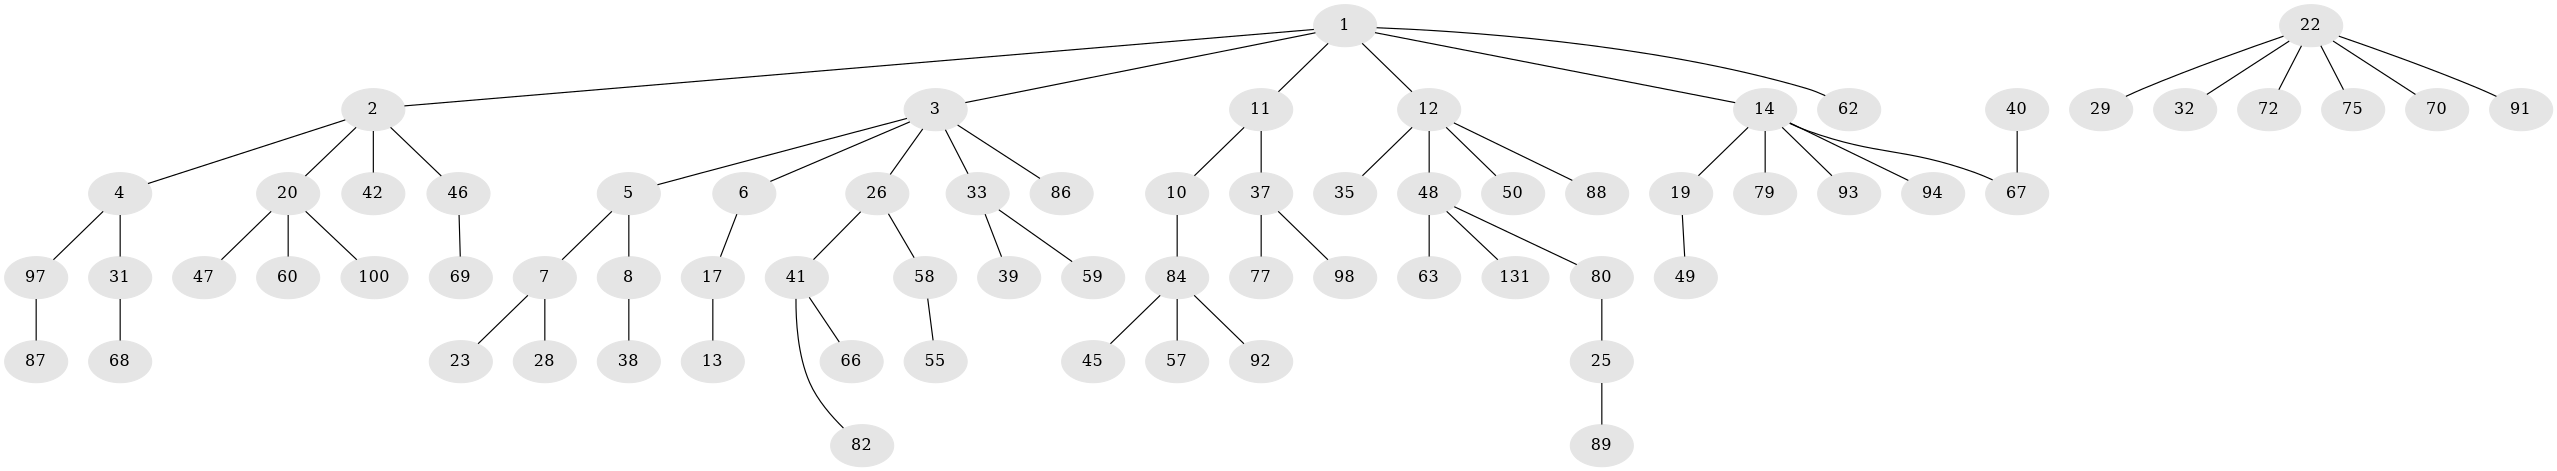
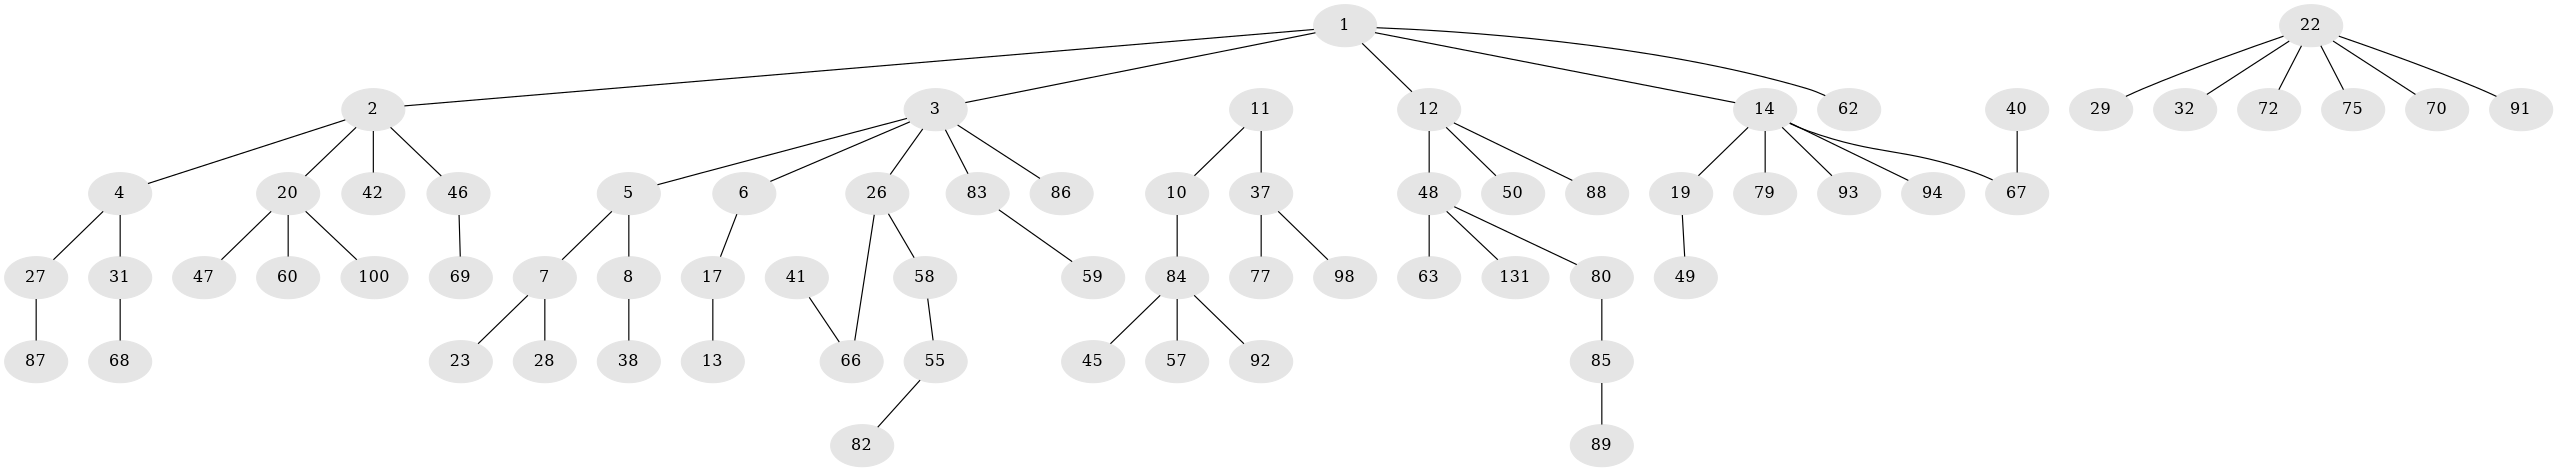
(1303, 68) -> none
(978, 194) -> (978, 194)
(1345, 194) -> none
(837, 236) -> (865, 278)
(36, 278) -> (36, 278)
(1009, 278) -> none
(1602, 362) -> (1602, 362)
(805, 369) -> (899, 404)
